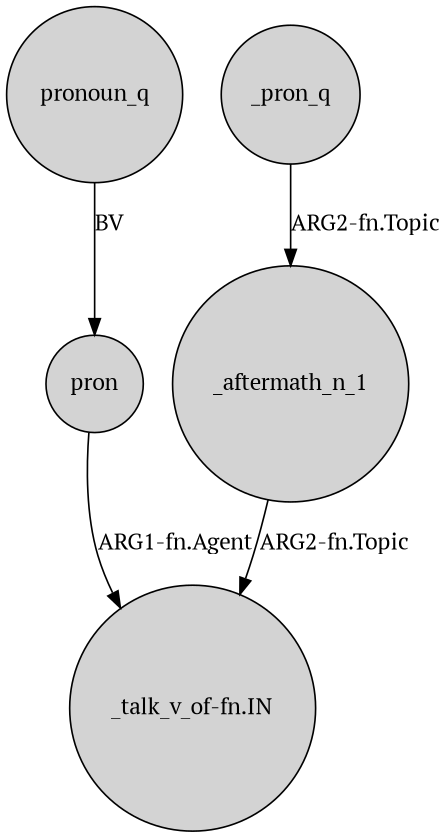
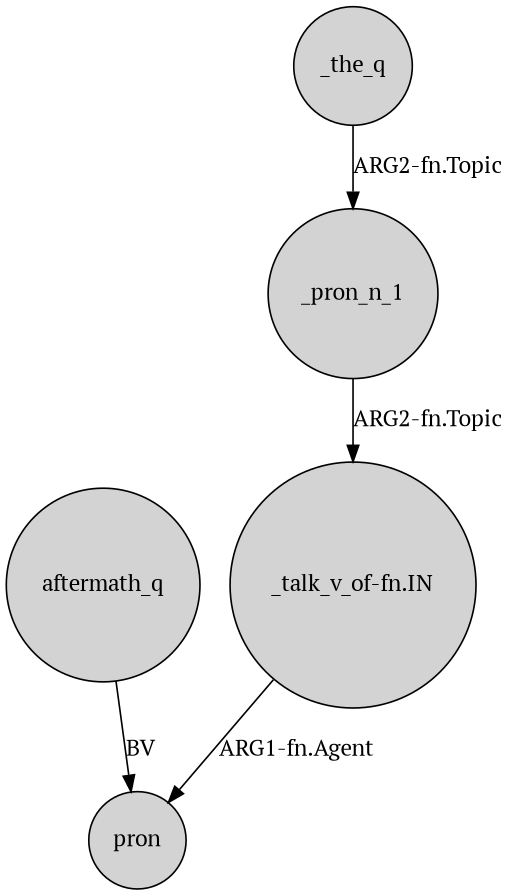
(95, 95) -> (103, 585)
(291, 95) -> (353, 66)
(291, 384) -> (353, 294)
(90, 515) -> (226, 735)
